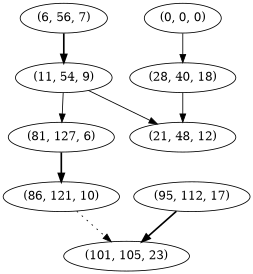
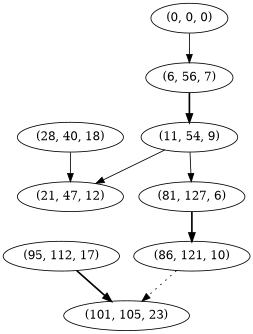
(183, 44) -> (189, 44)
(183, 137) -> (70, 197)
